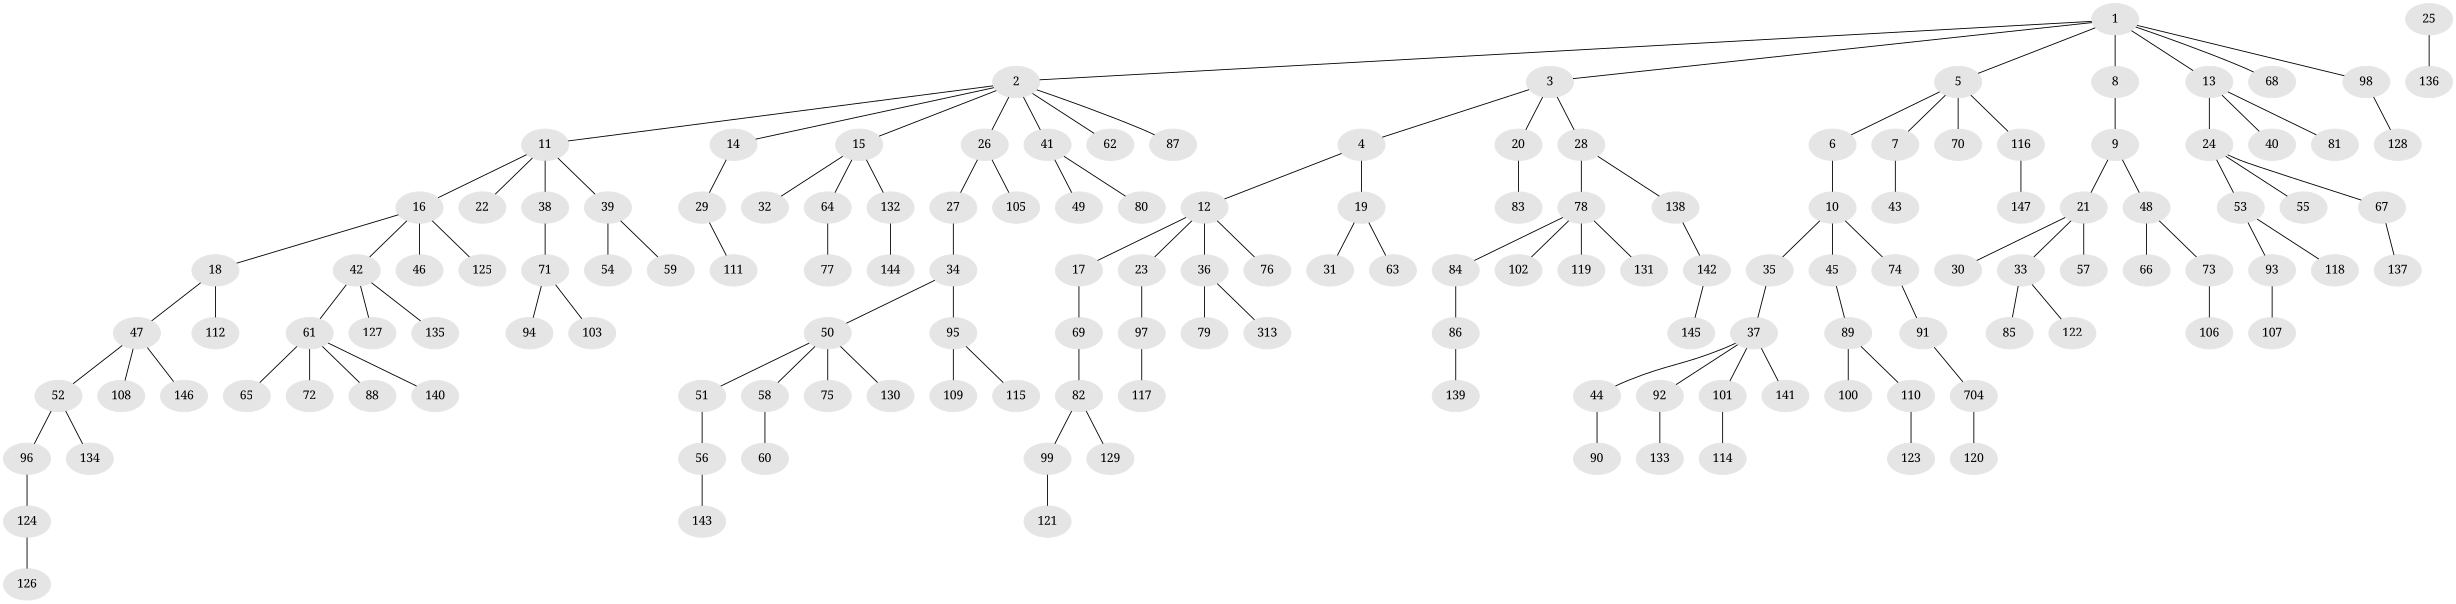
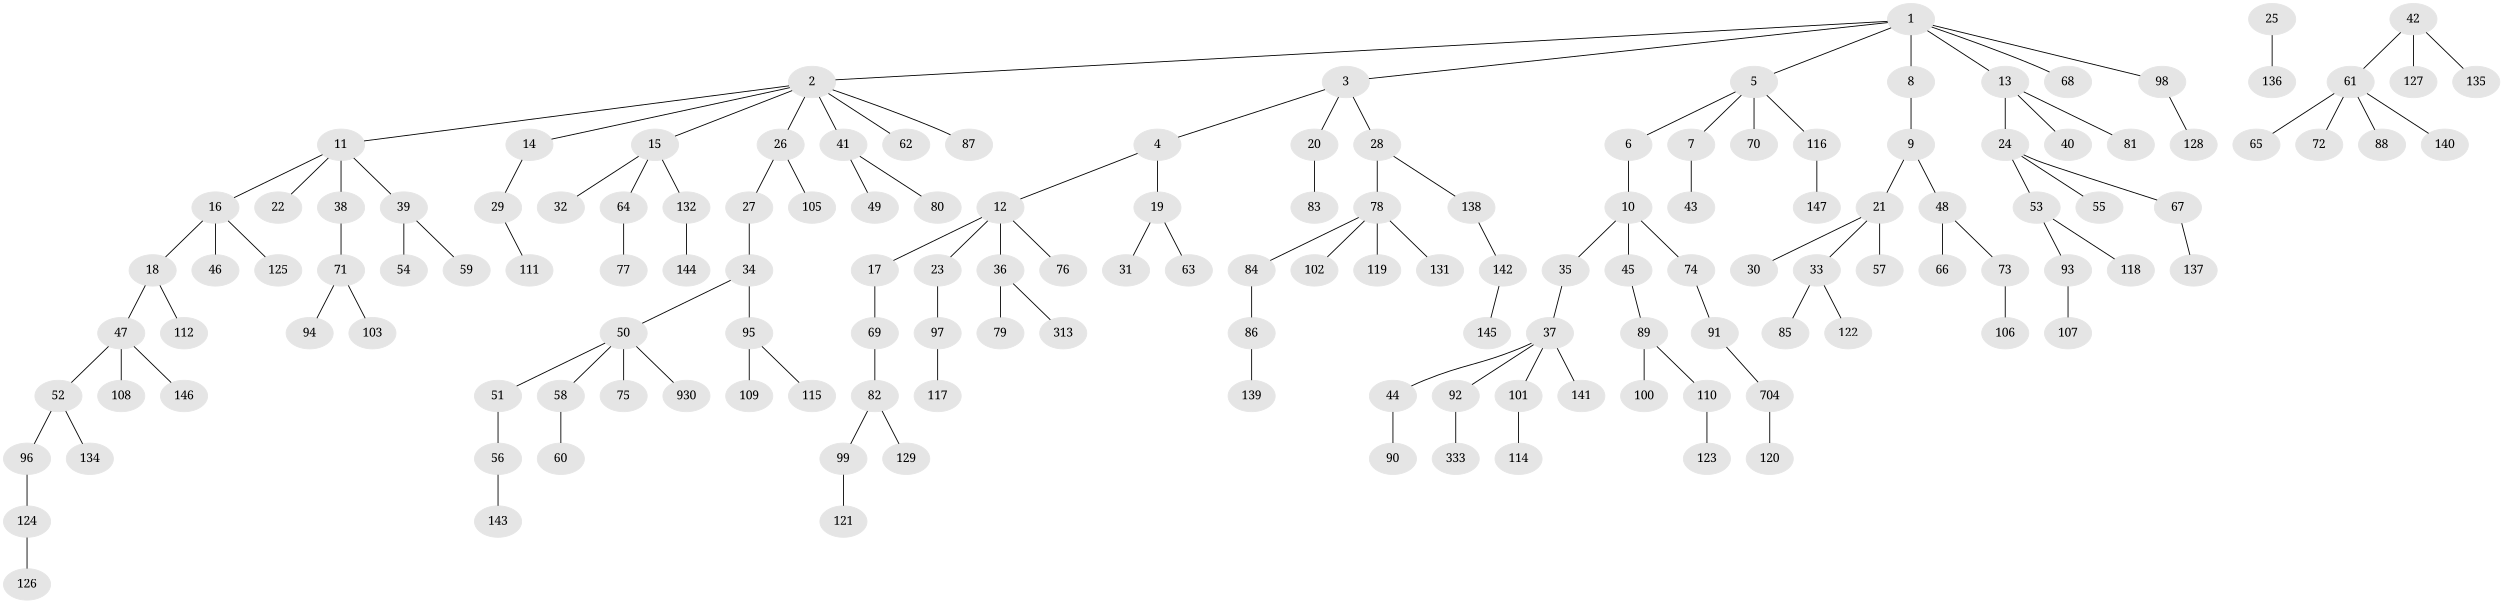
(388, 239) -> none
(891, 396) -> (686, 396)
(1660, 459) -> (1456, 459)
